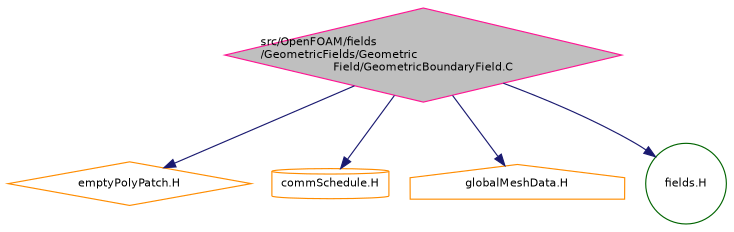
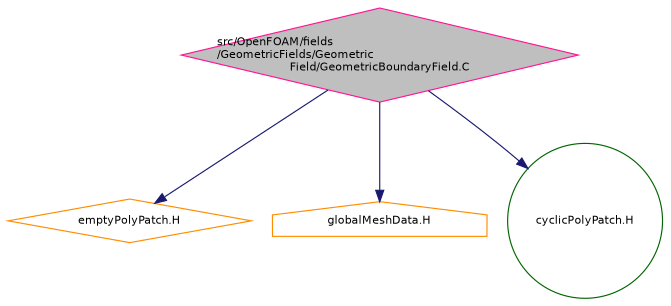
(330, 184) -> none
(686, 184) -> (585, 221)
